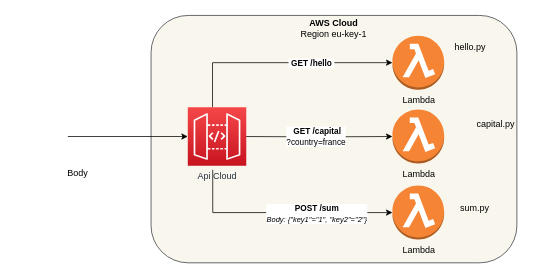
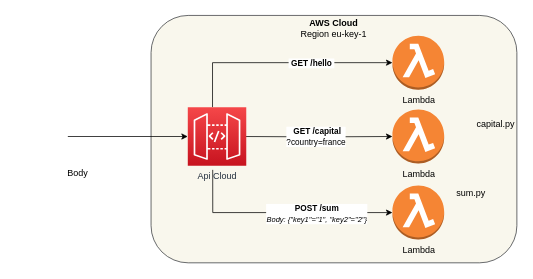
(471, 47) -> none
(475, 209) -> (471, 194)
